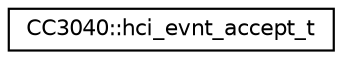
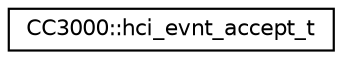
(171, 30) -> (171, 30)
